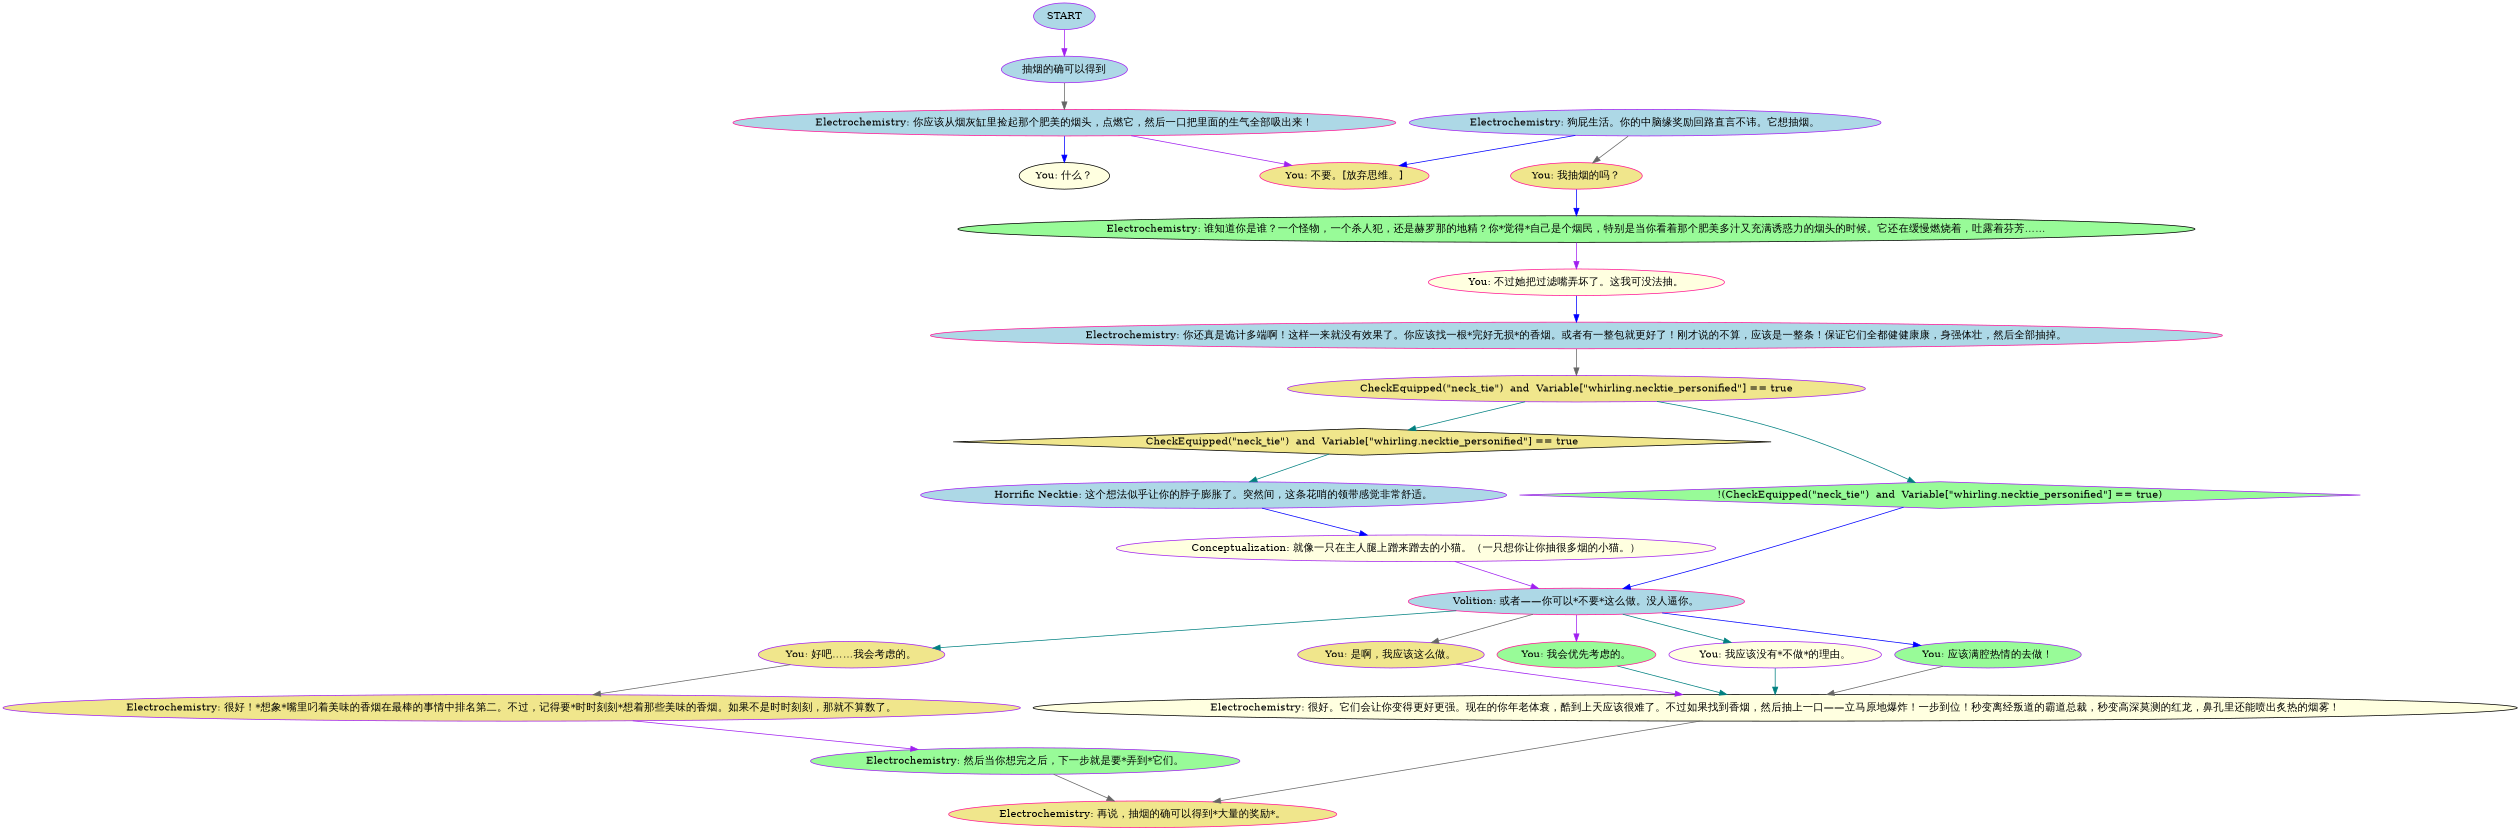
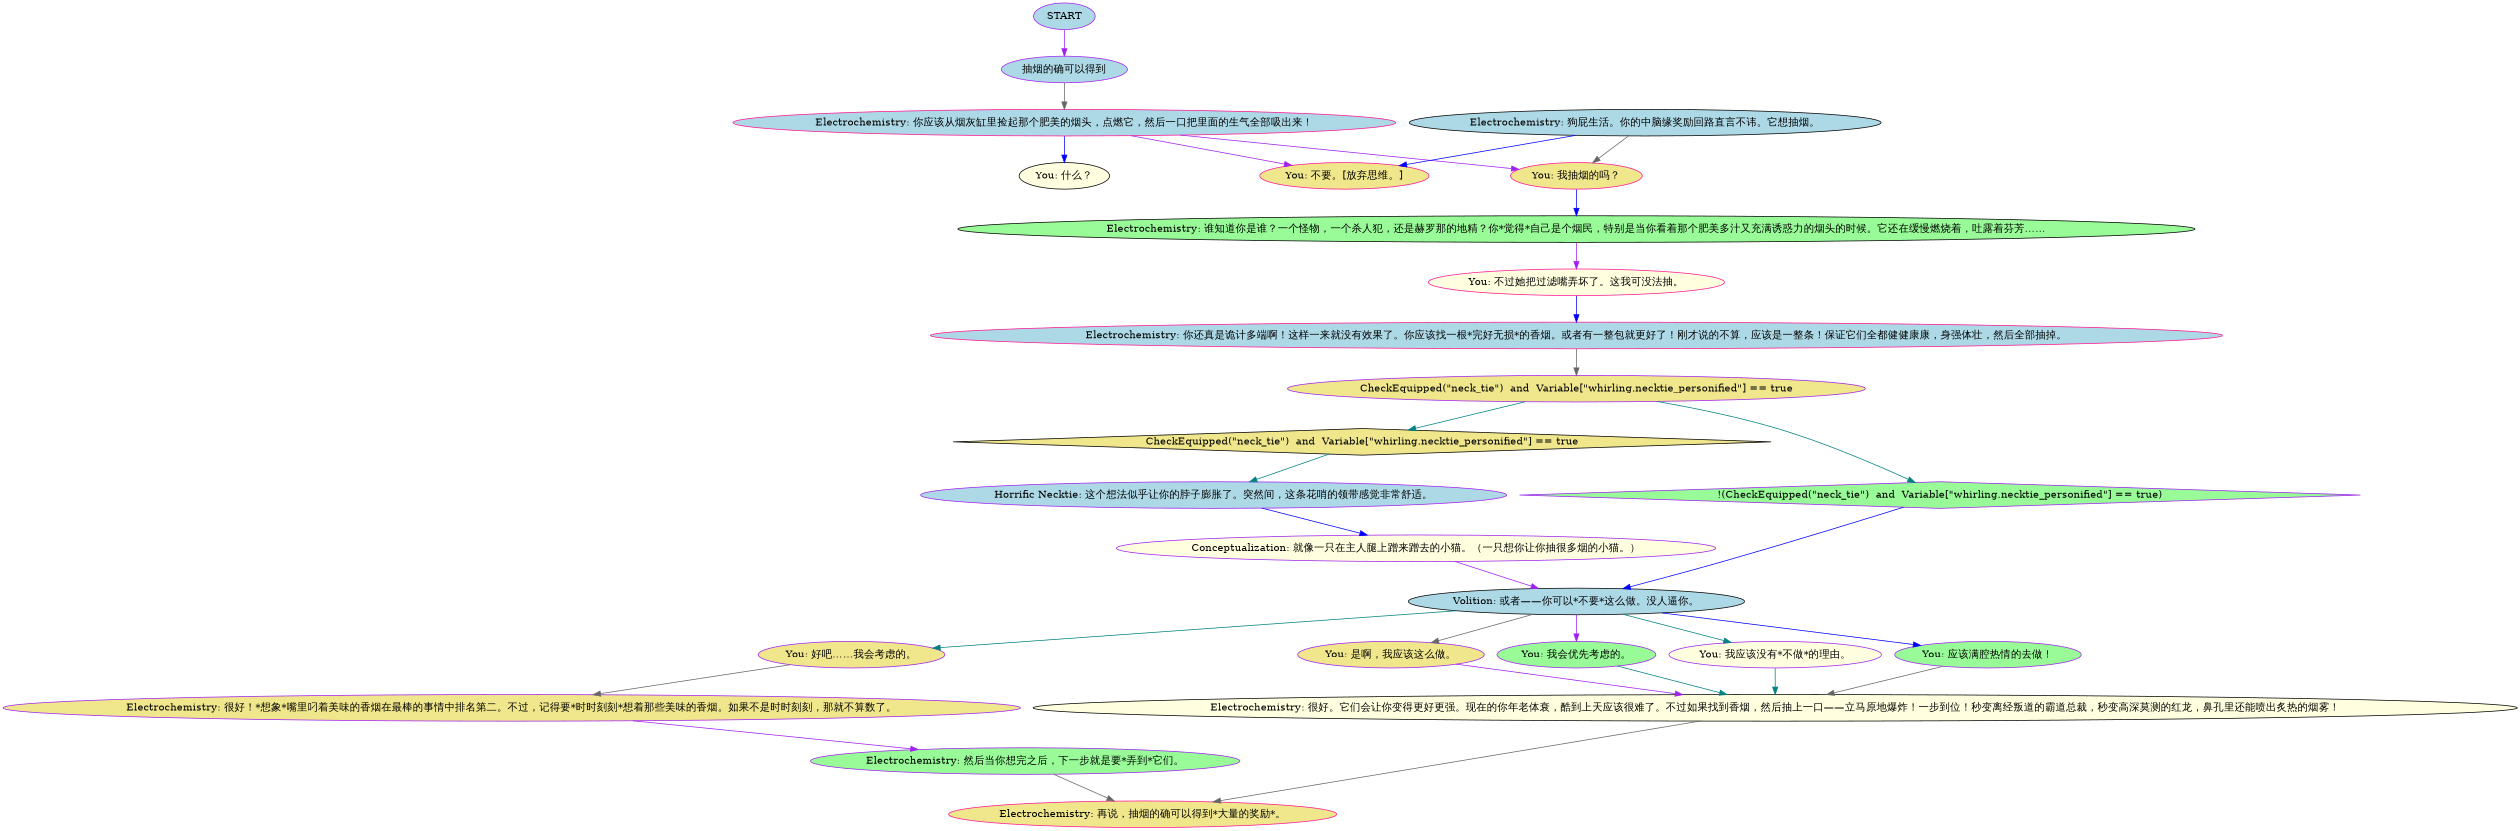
(1645, 123) -> (1645, 123)
none -> (1346, 152)
(1576, 601) -> (1576, 601)
(1576, 655) -> (1576, 655)
